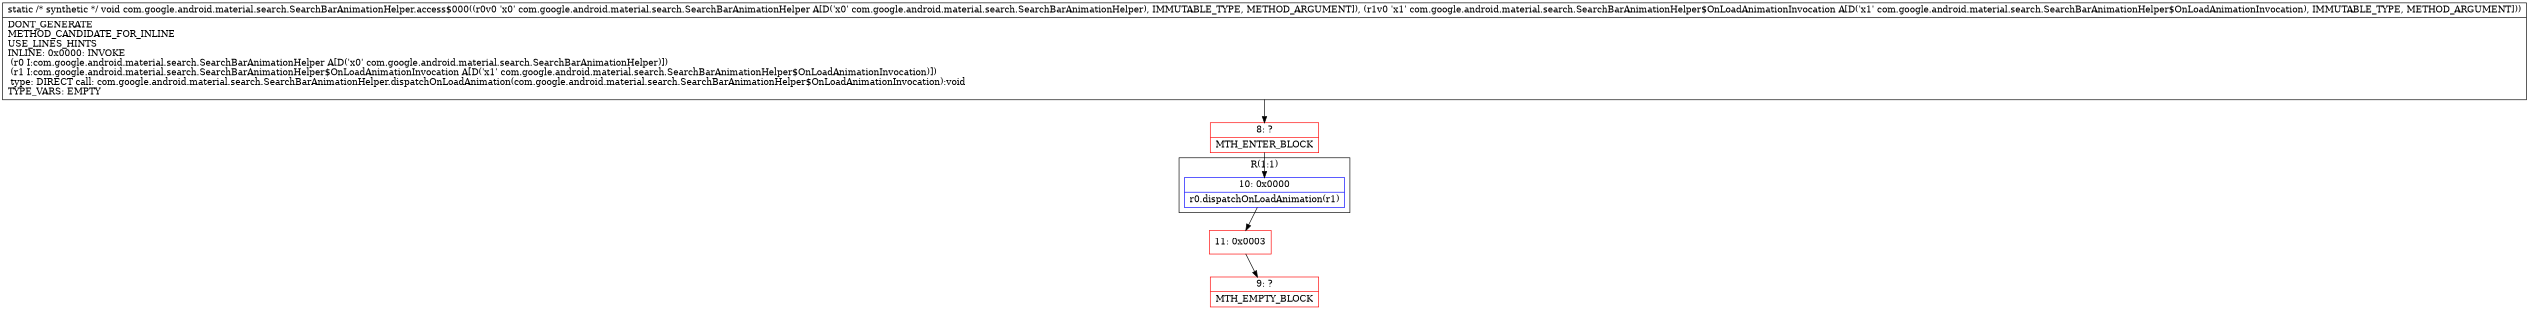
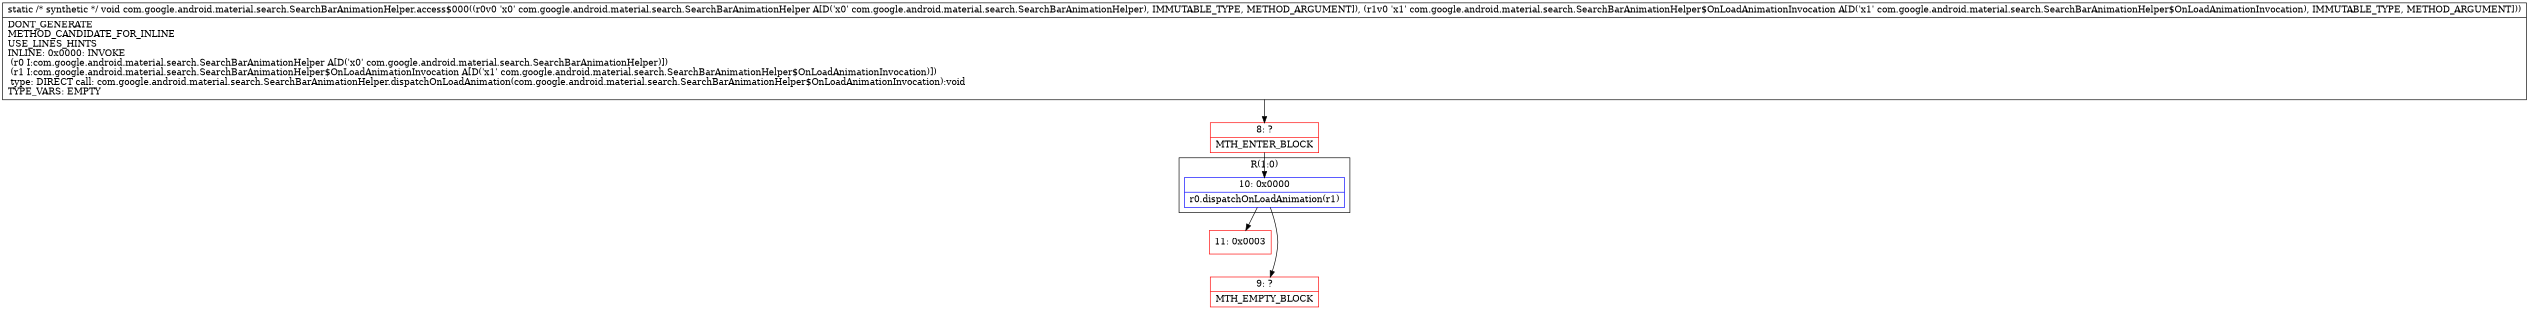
(1264, 165) -> (1264, 165)
(1250, 263) -> (1278, 239)
